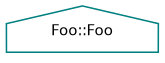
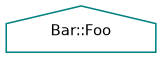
(82, 32) -> (81, 32)
